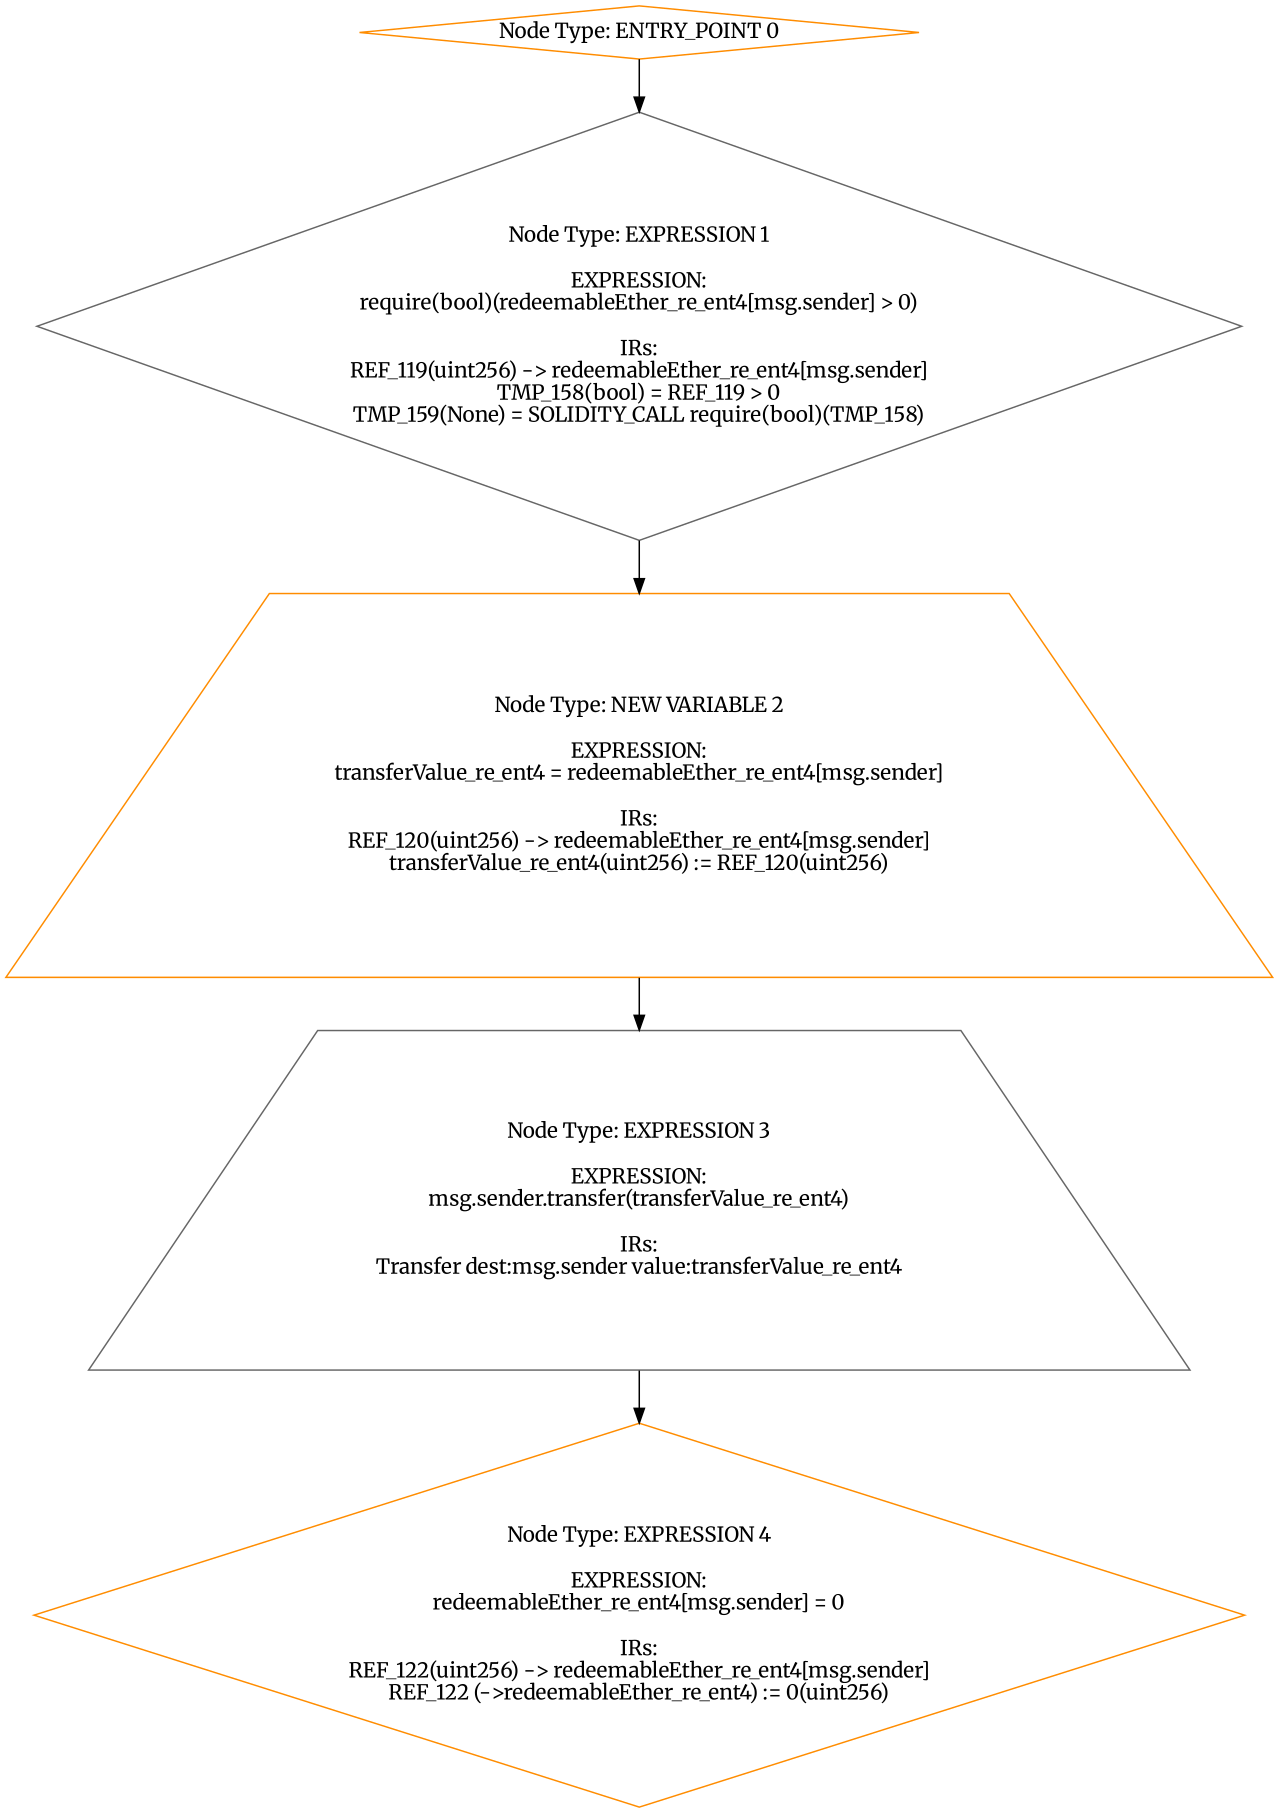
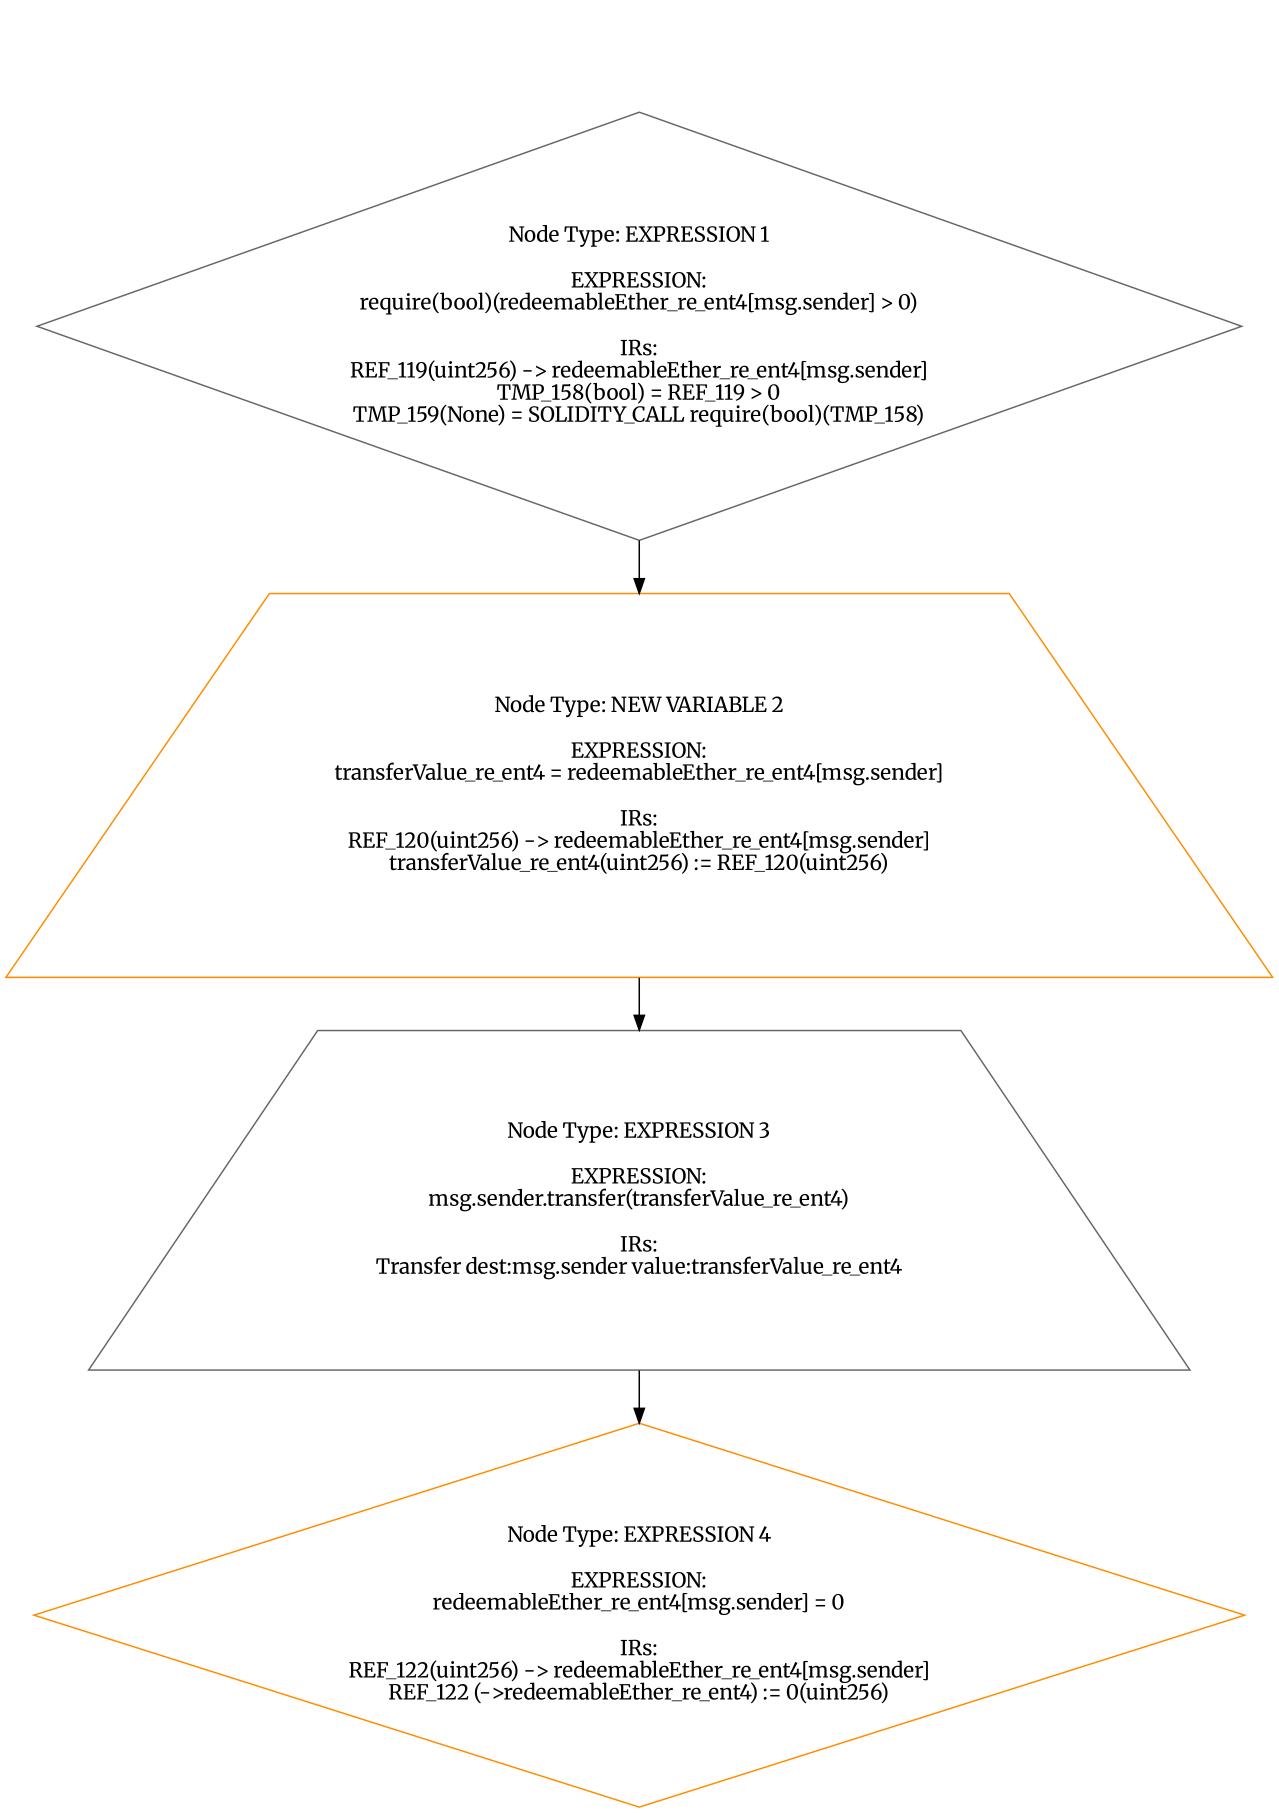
(639, 32) -> none
